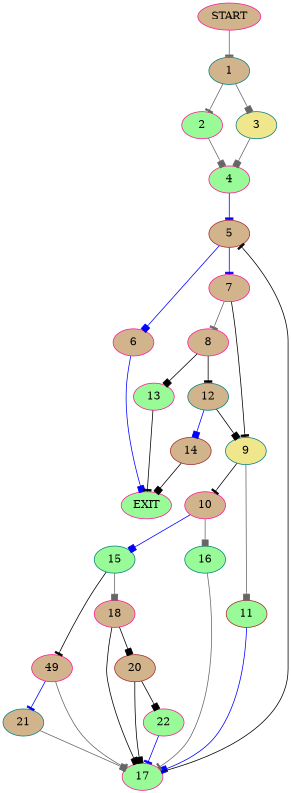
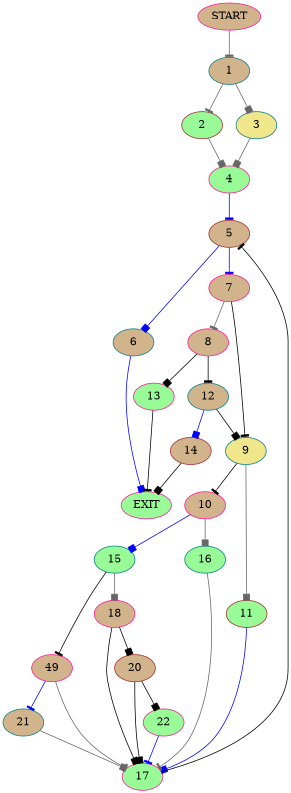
(202, 125) -> (202, 125)
(133, 342) -> (133, 342)
